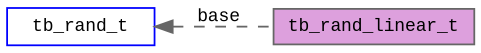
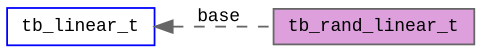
(81, 27) -> (81, 27)
